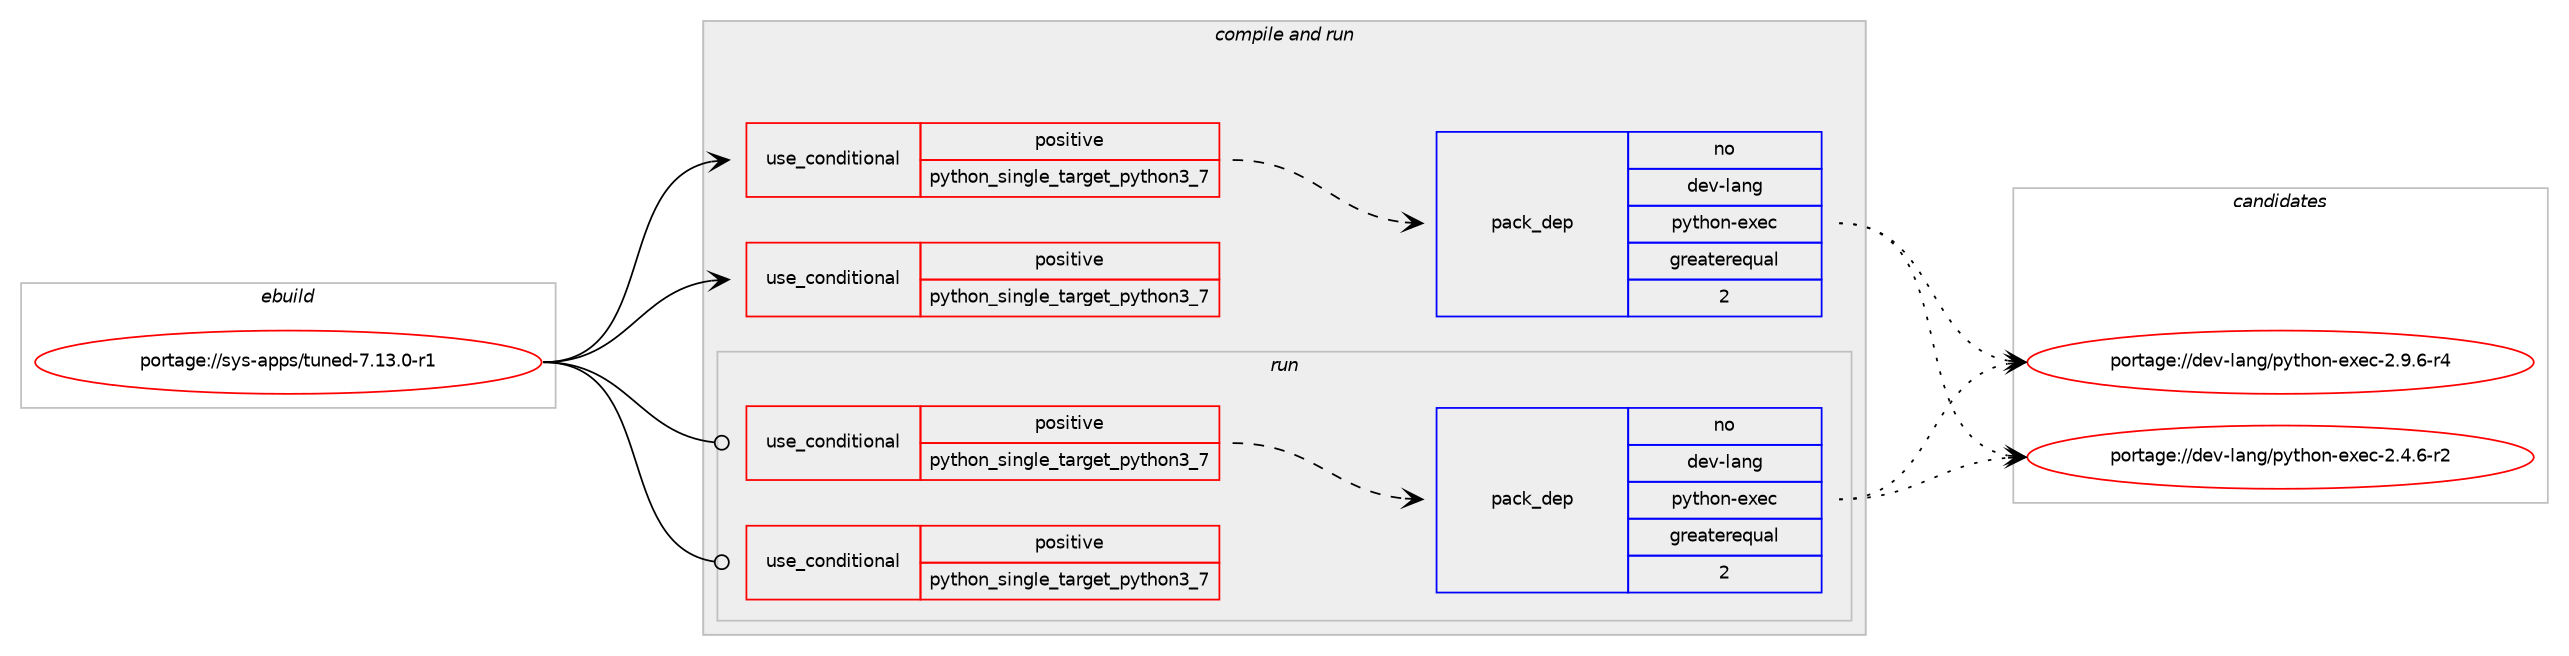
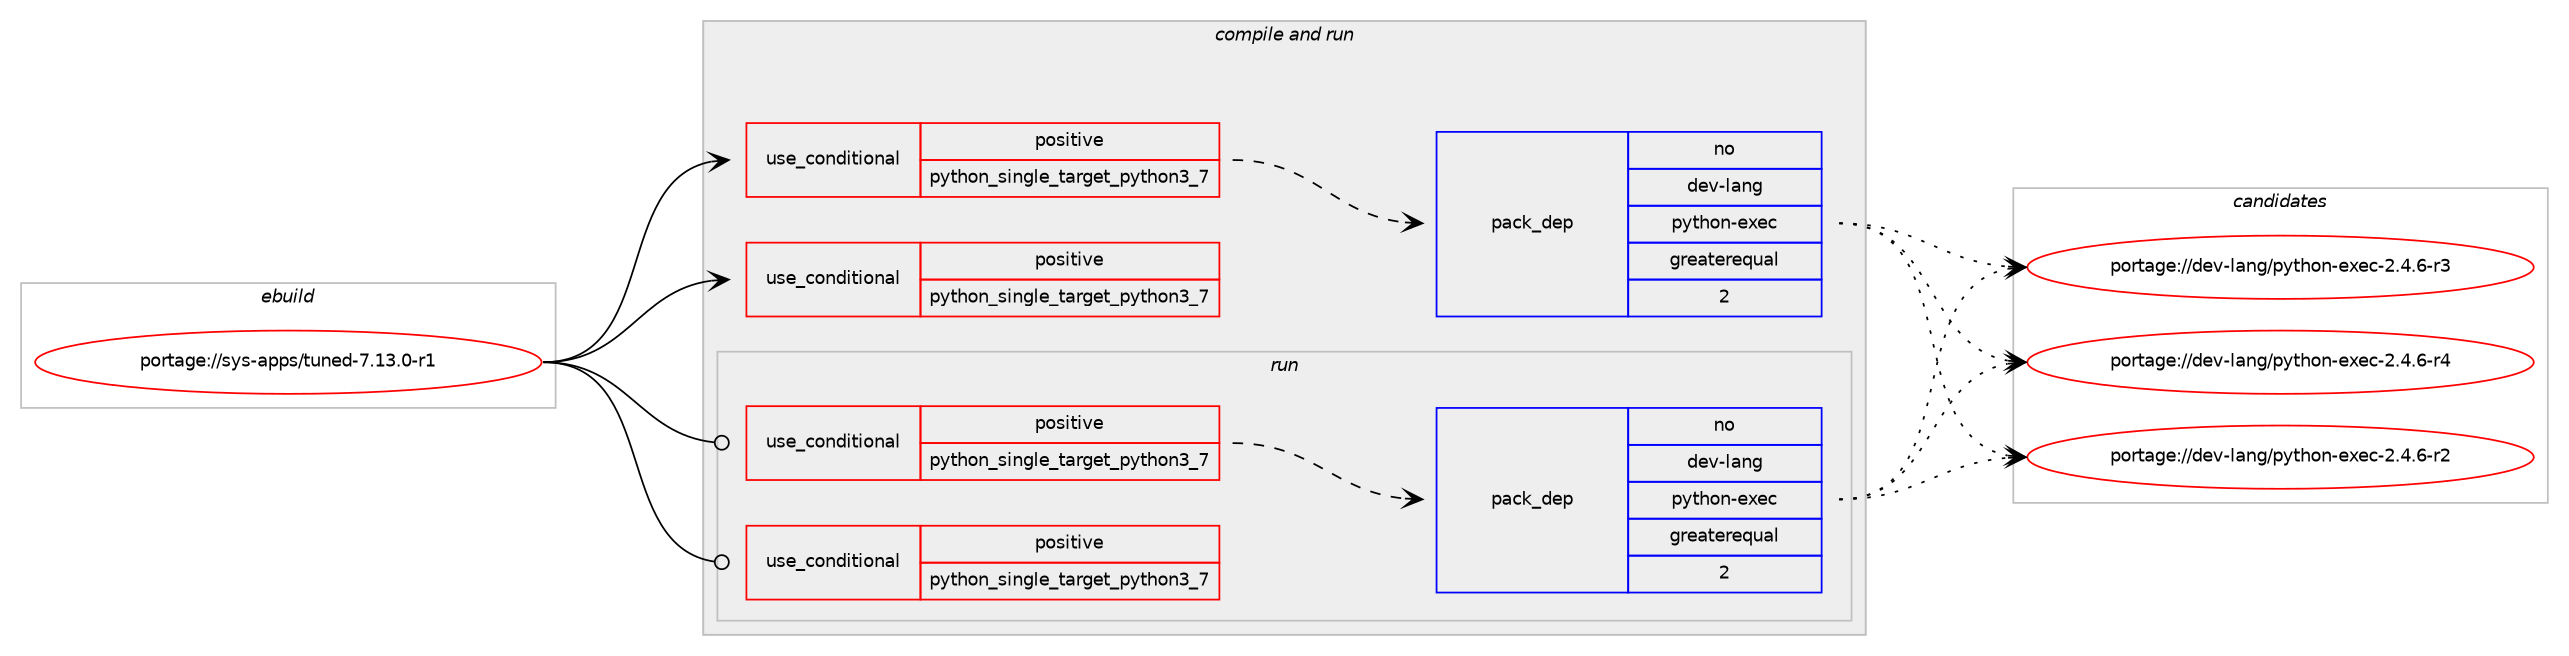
none -> (2281, 267)
(2281, 362) -> (2281, 362)
